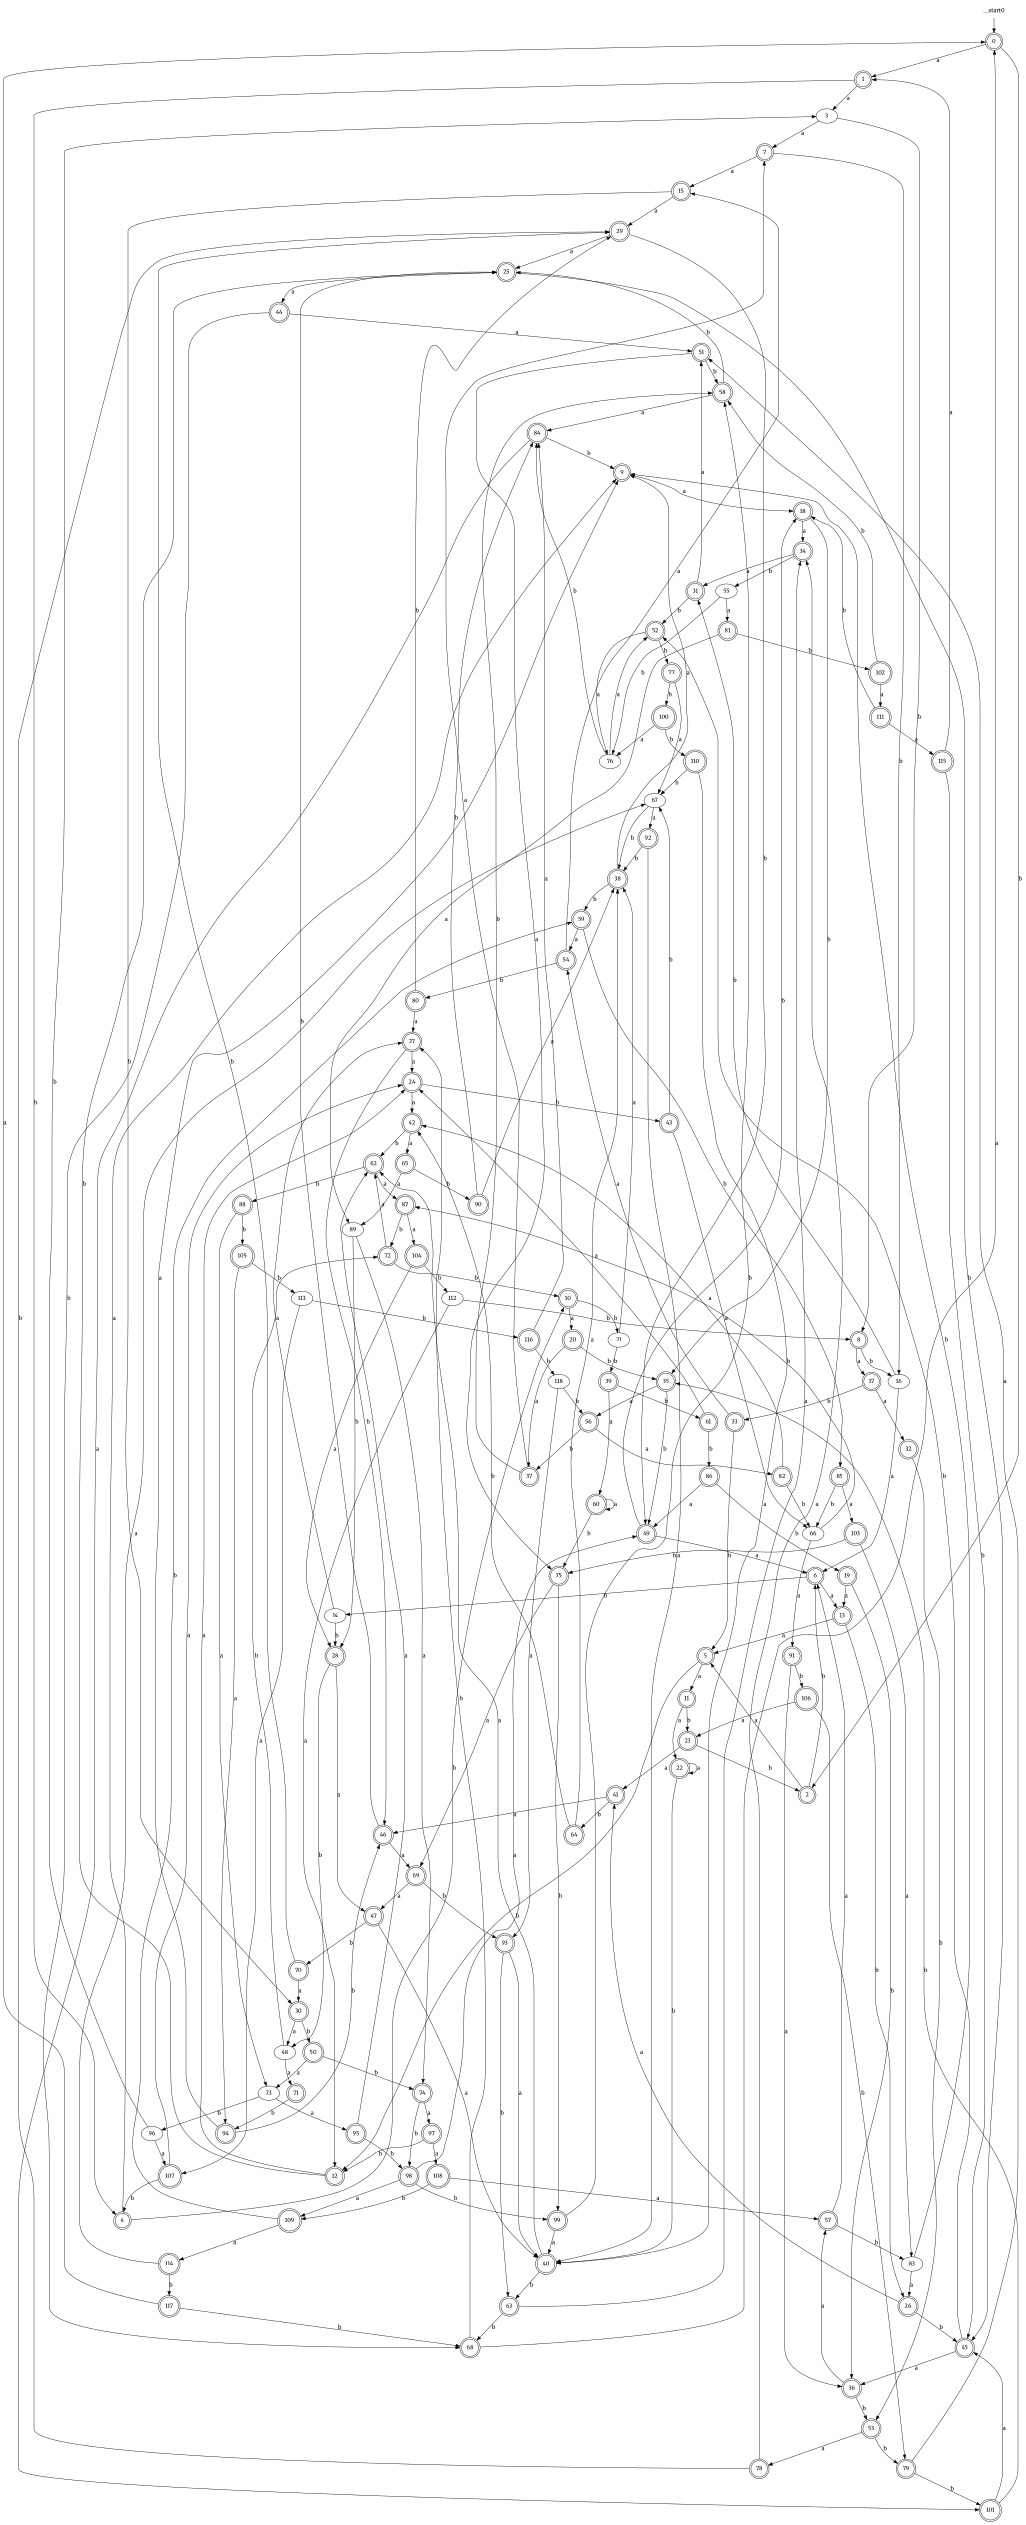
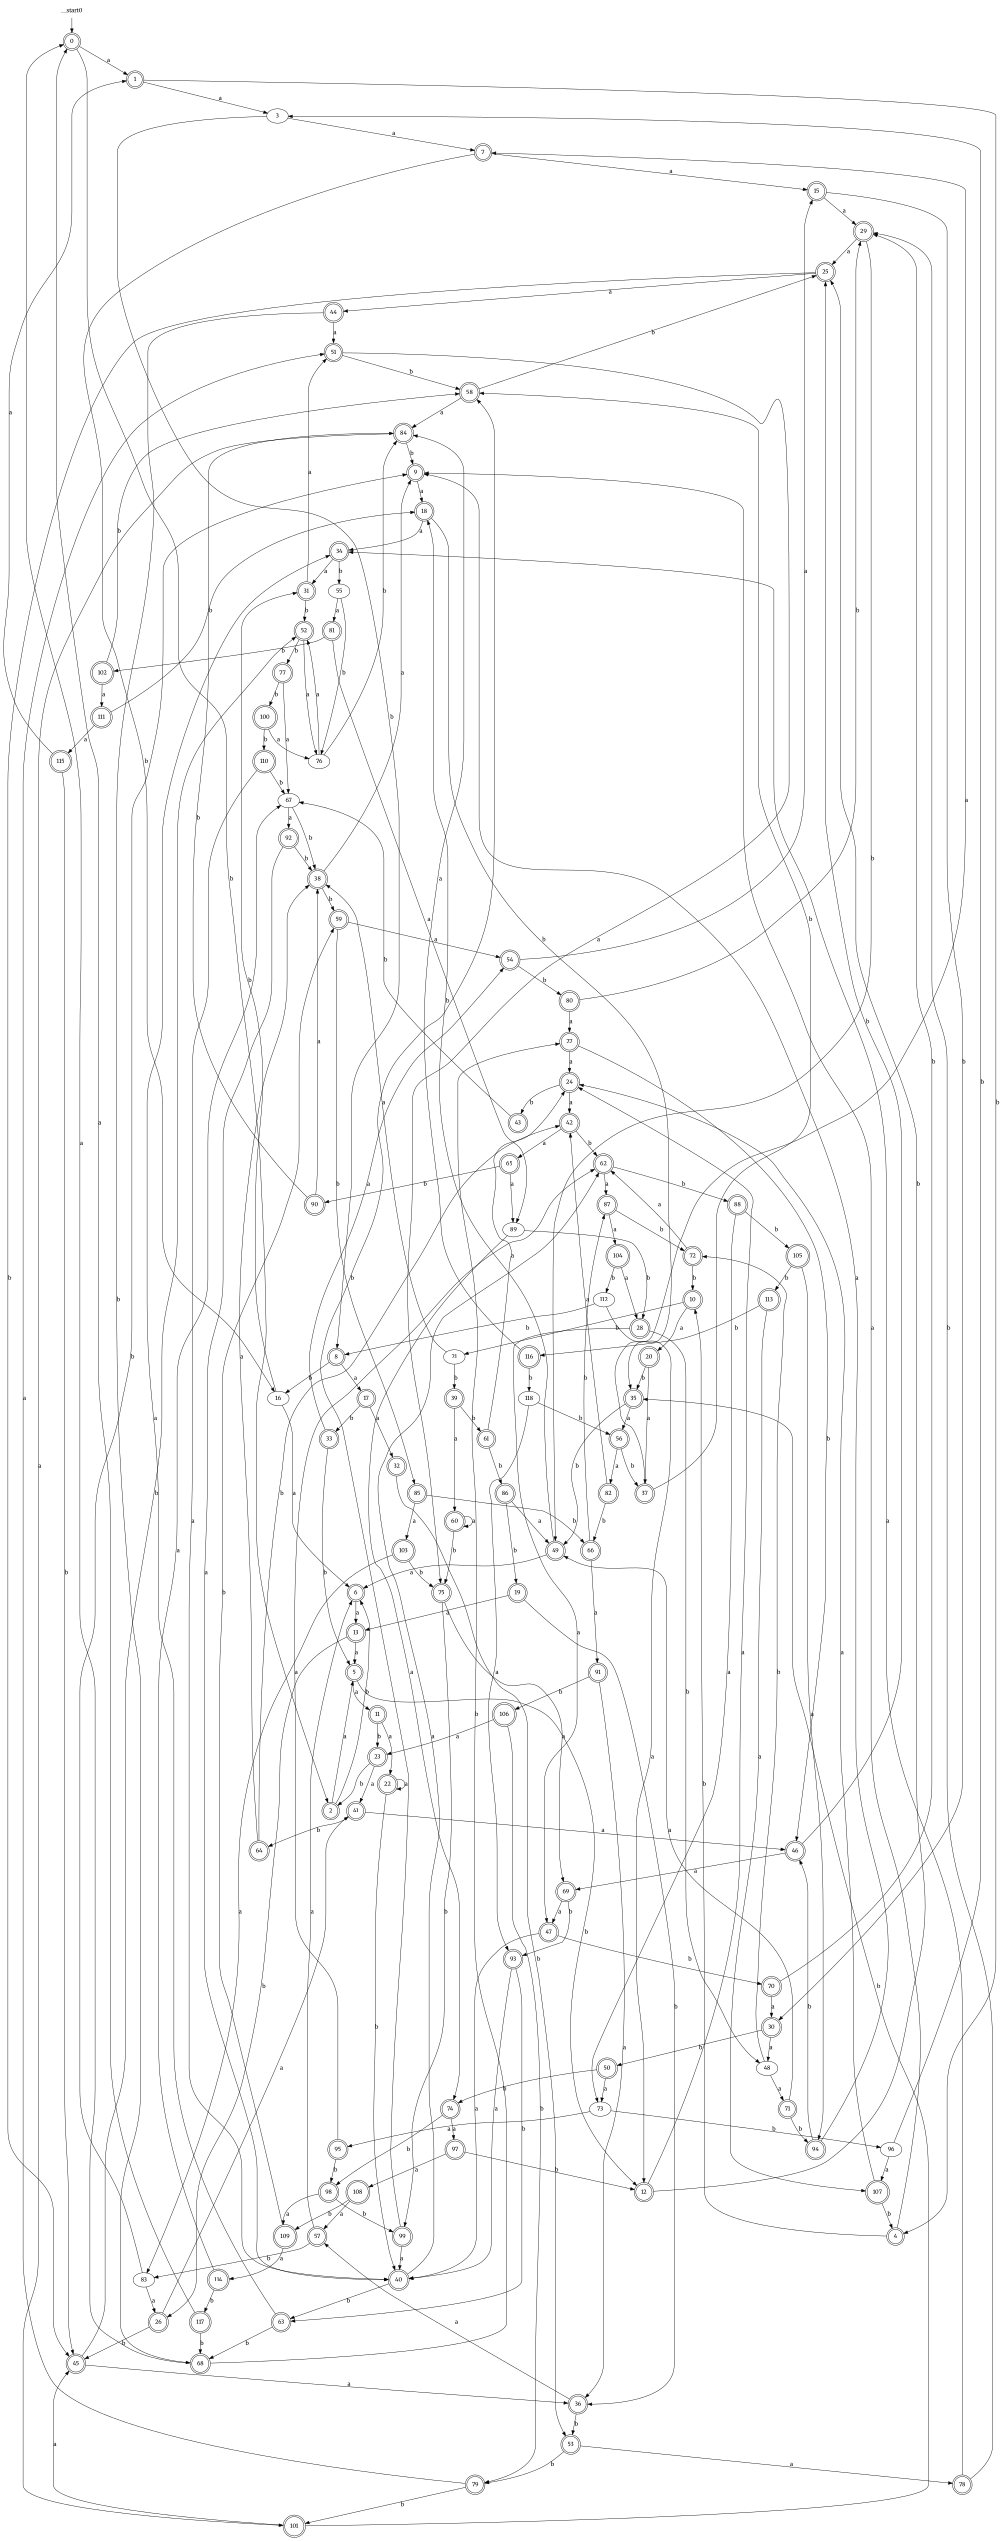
(302, 1298) -> (769, 1300)
(726, 1325) -> none
(813, 1534) -> (591, 1551)
(335, 1616) -> none
(513, 1838) -> (667, 1812)
